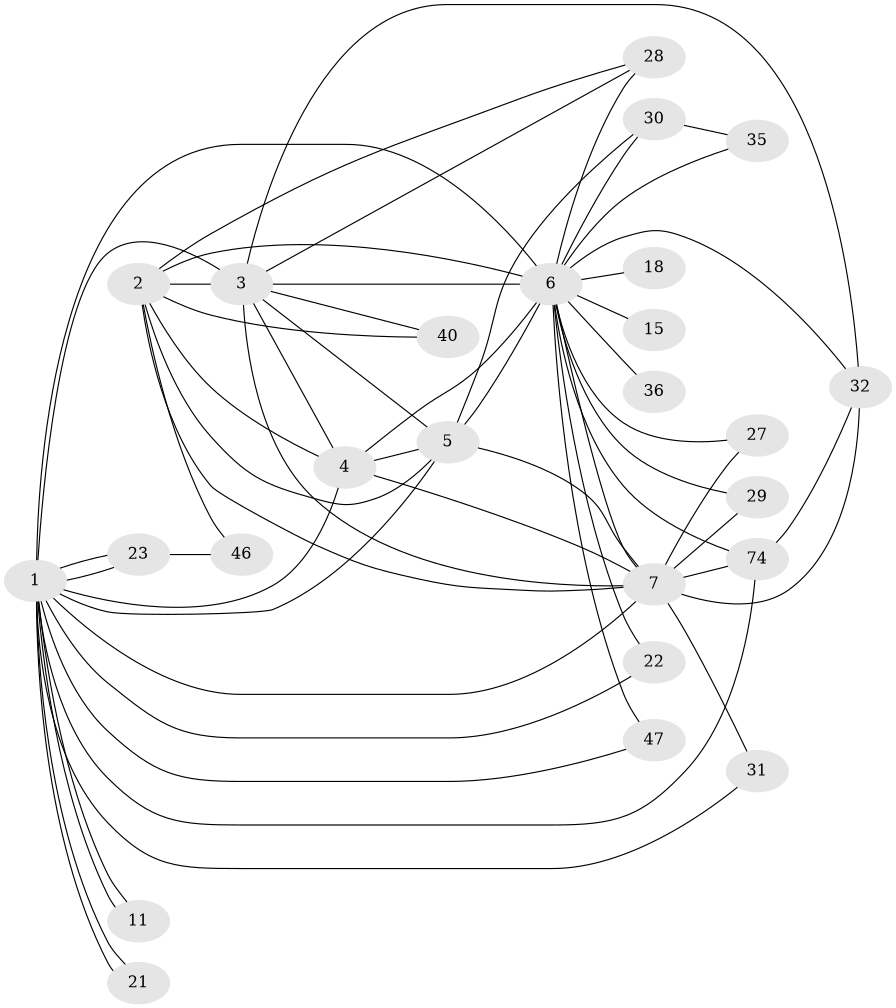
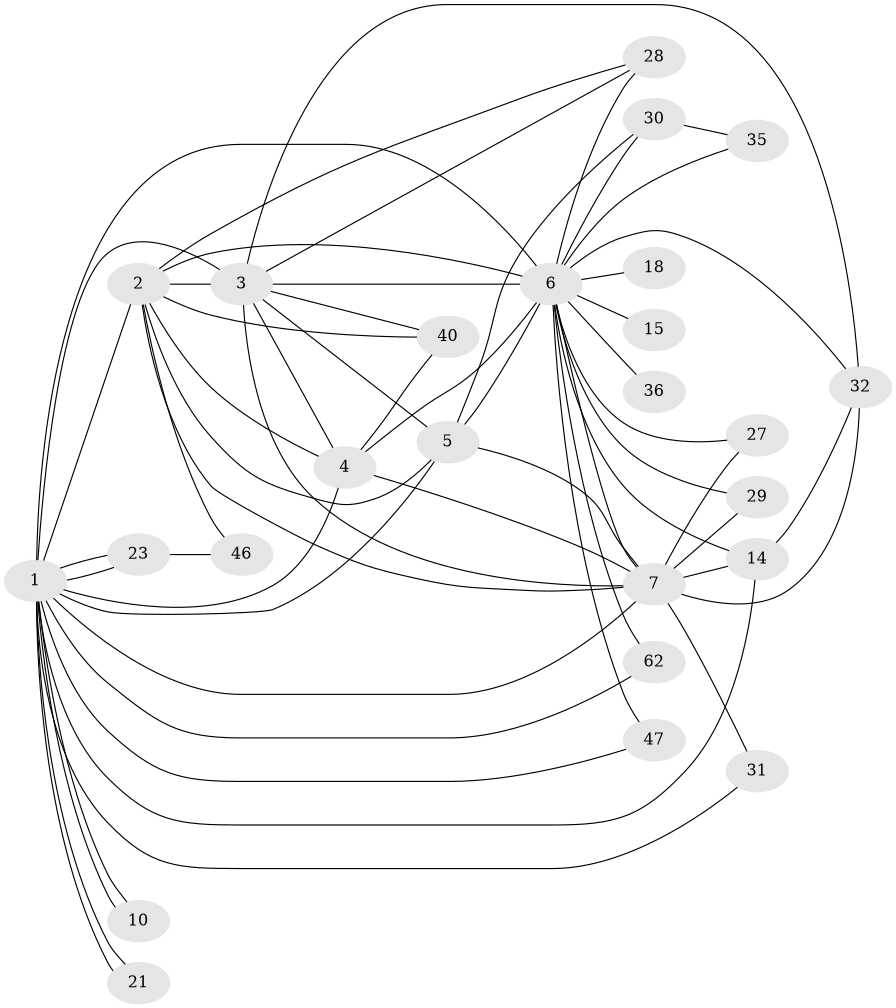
none -> (87, 432)
(396, 455) -> (391, 410)
(757, 559) -> (757, 559)
(654, 662) -> (654, 662)
(139, 921) -> (139, 921)
